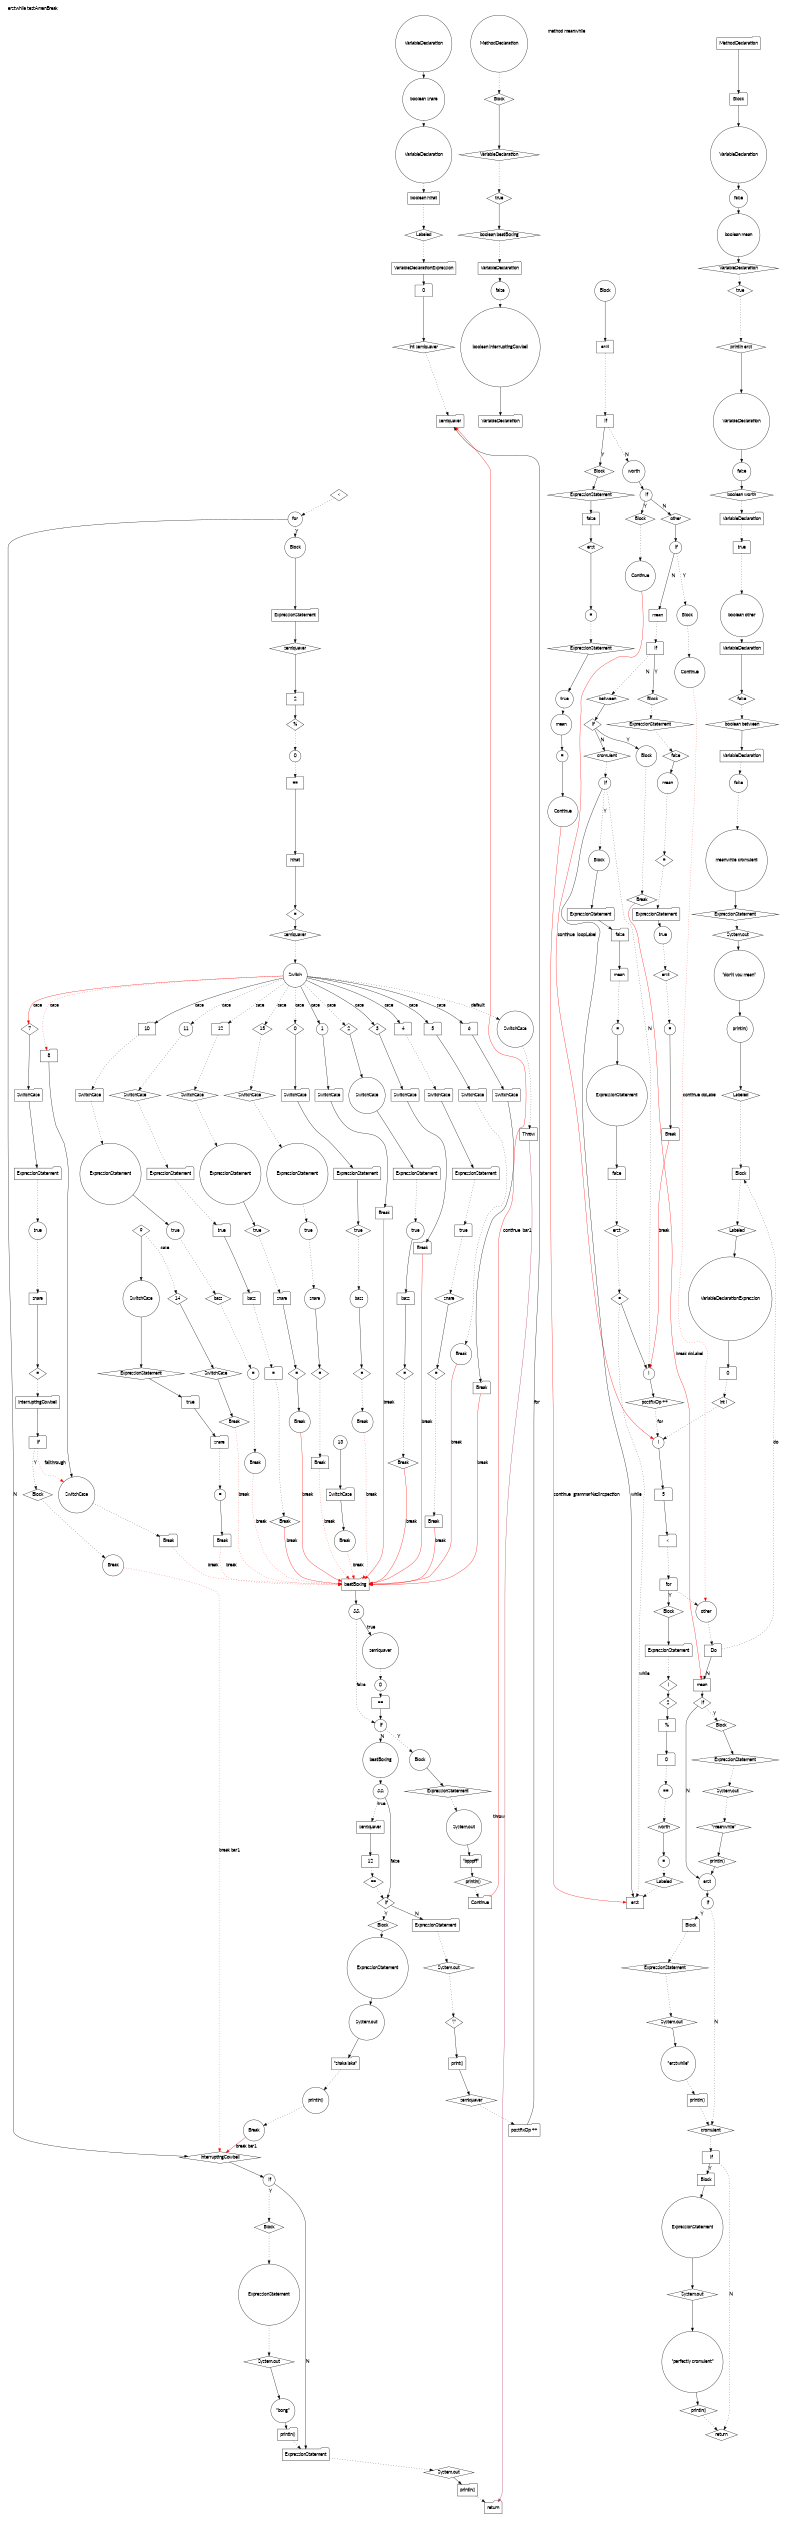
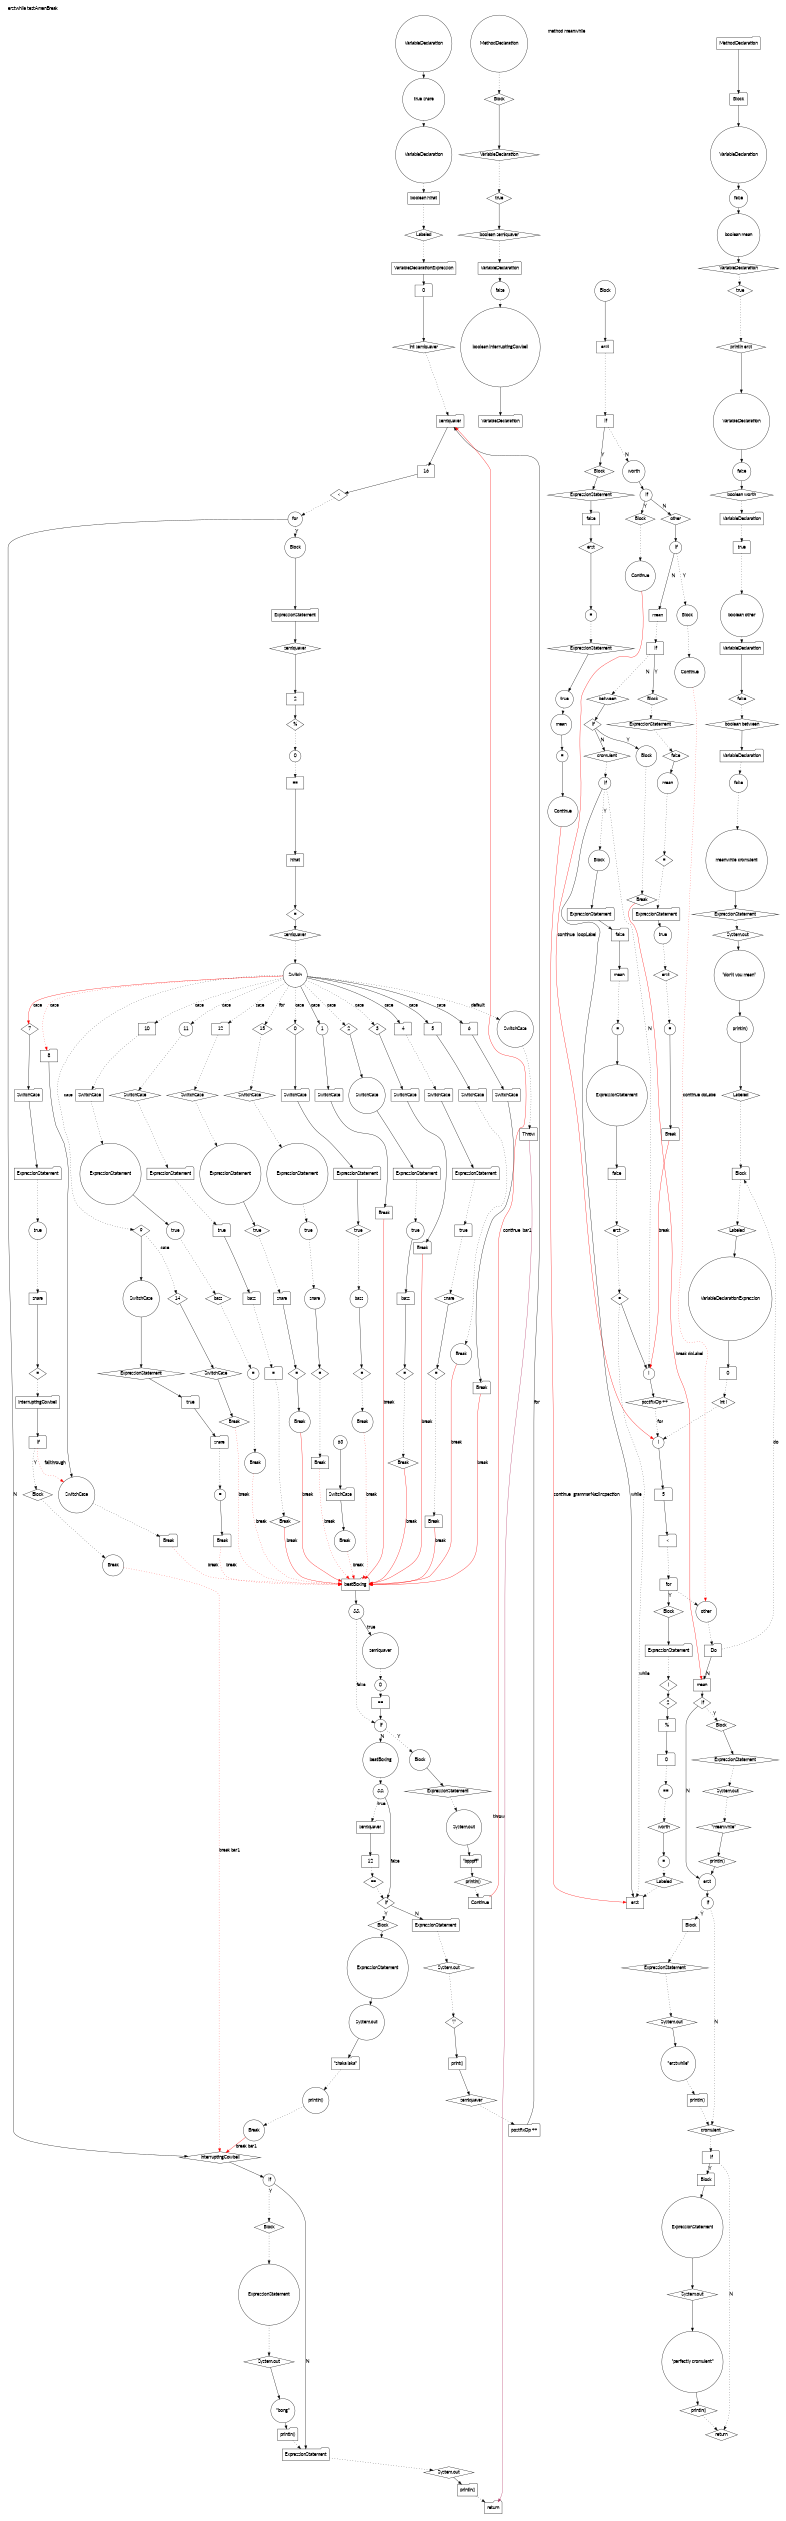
(424, 99) -> (424, 99)
(499, 235) -> (499, 235)
none -> (426, 472)
(219, 995) -> (219, 995)
(341, 998) -> (341, 998)
(282, 1006) -> (282, 1006)
none -> (77, 1047)
(340, 1443) -> (340, 1443)
